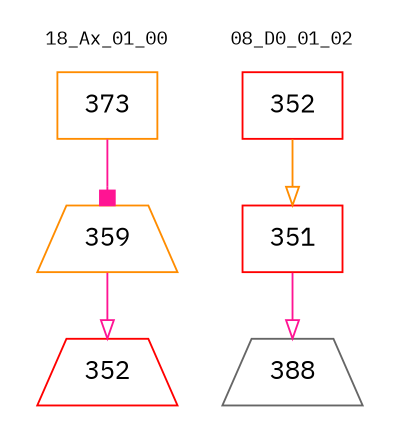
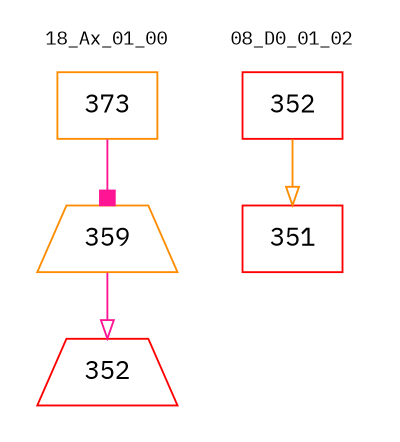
(293, 372) -> none
